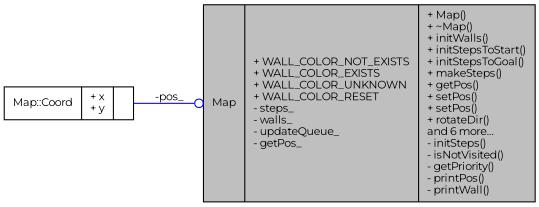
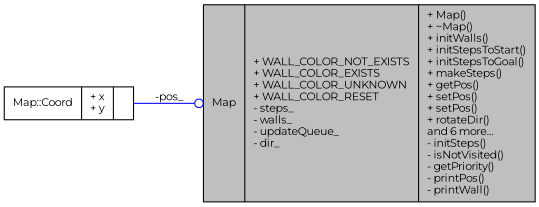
(278, 144) -> (267, 144)
